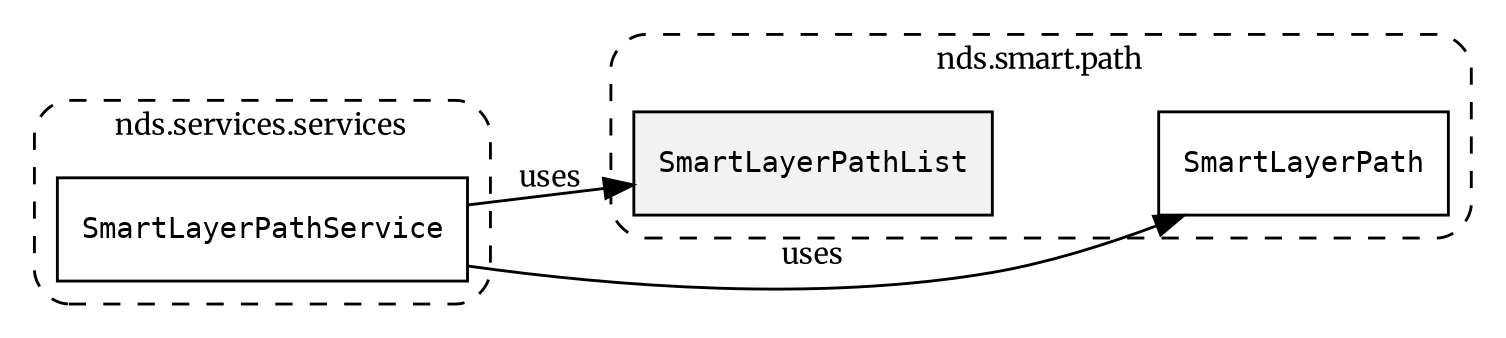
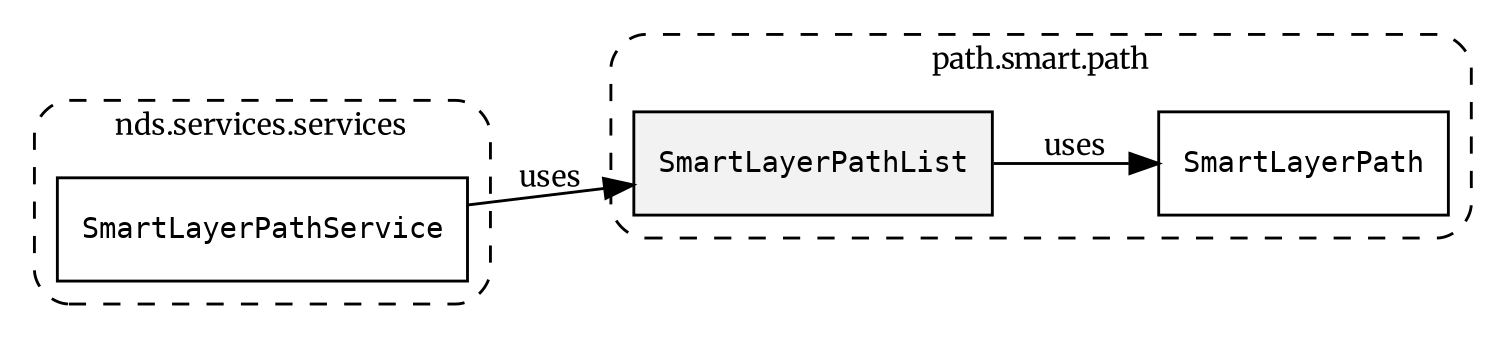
(1041, 62) -> (1041, 62)
(815, 288) -> (1061, 163)
